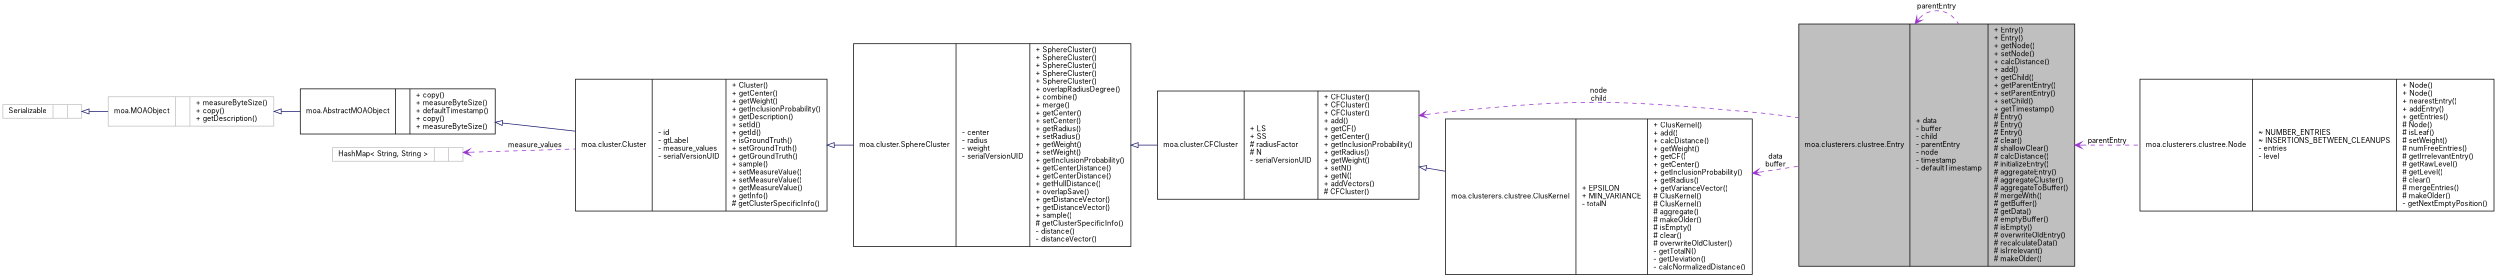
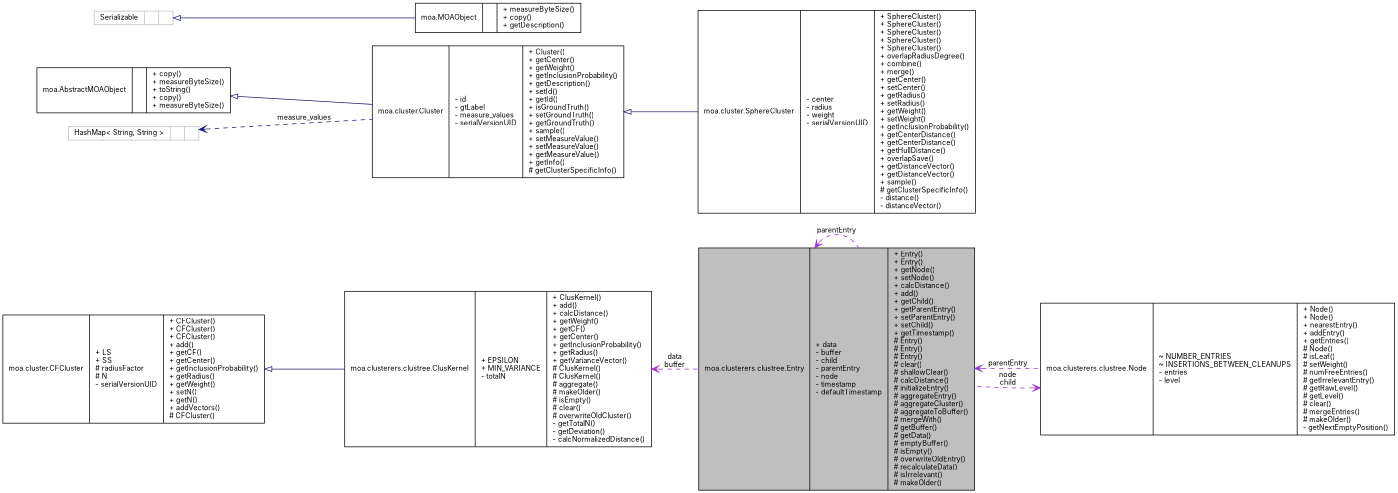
(1613, 103) -> (1004, 388)
(191, 111) -> (498, 18)
(291, 111) -> none
(453, 111) -> (172, 90)
(1148, 145) -> none
(523, 151) -> (289, 124)
